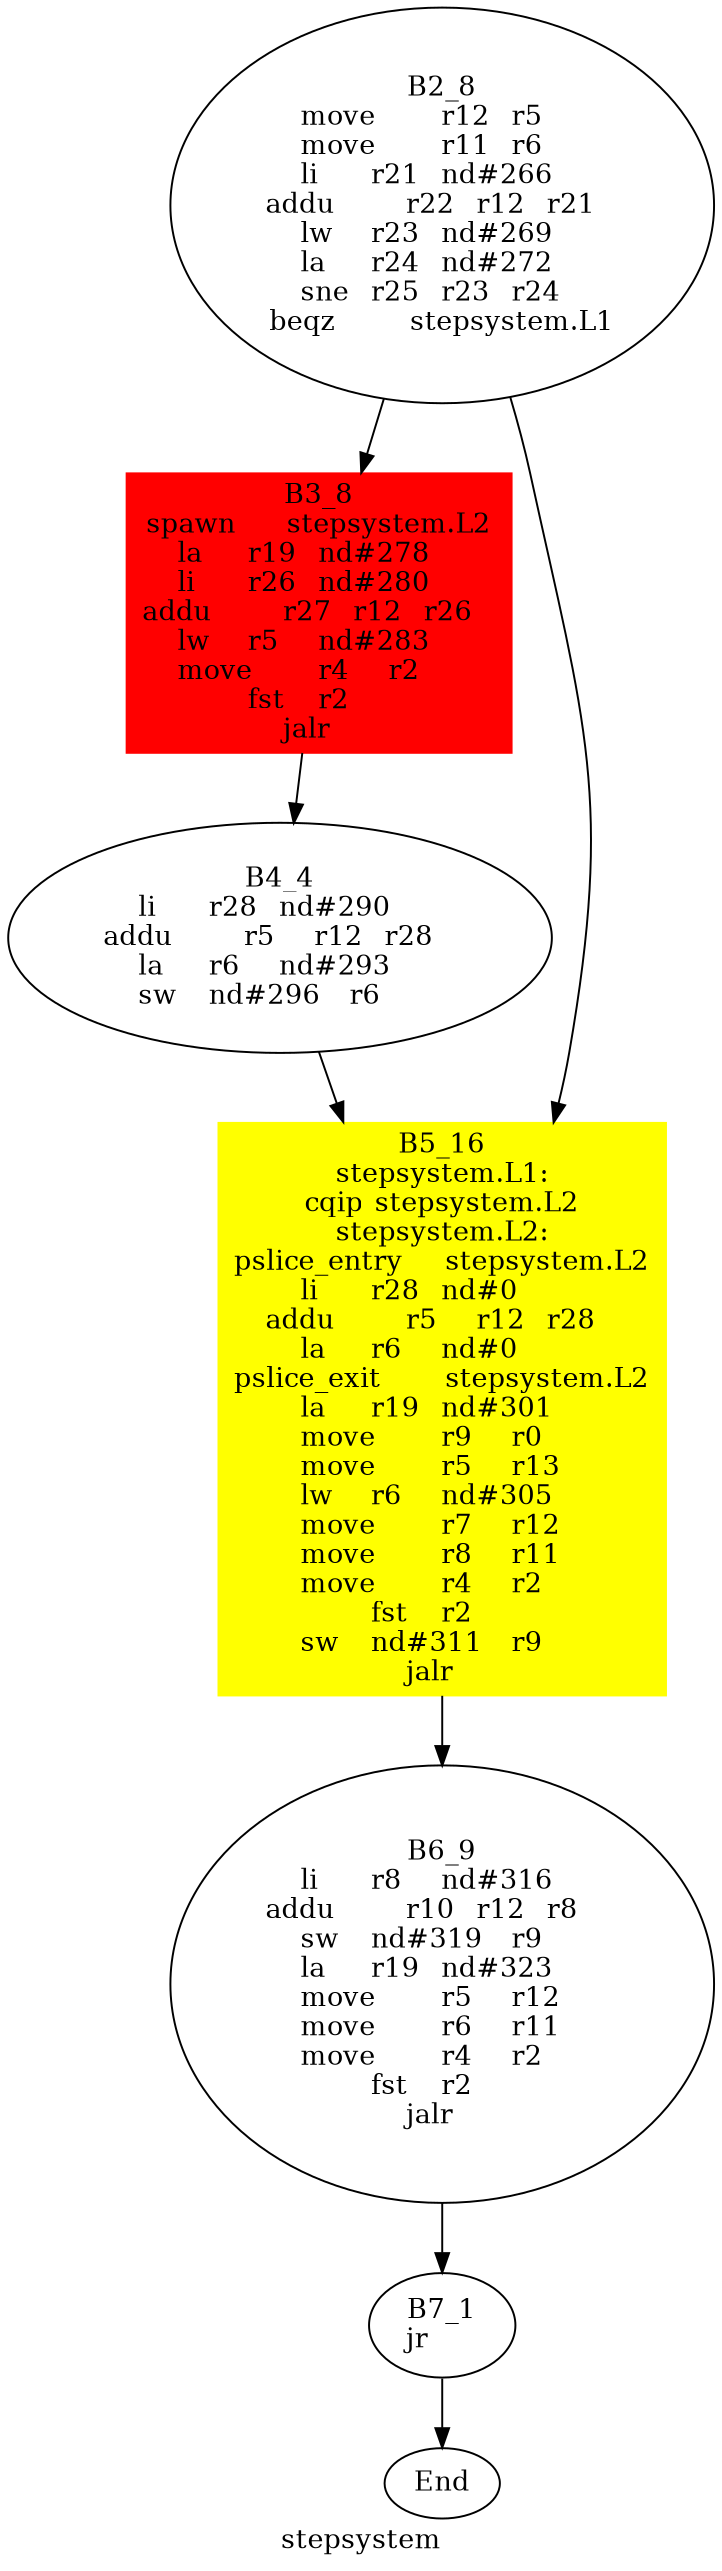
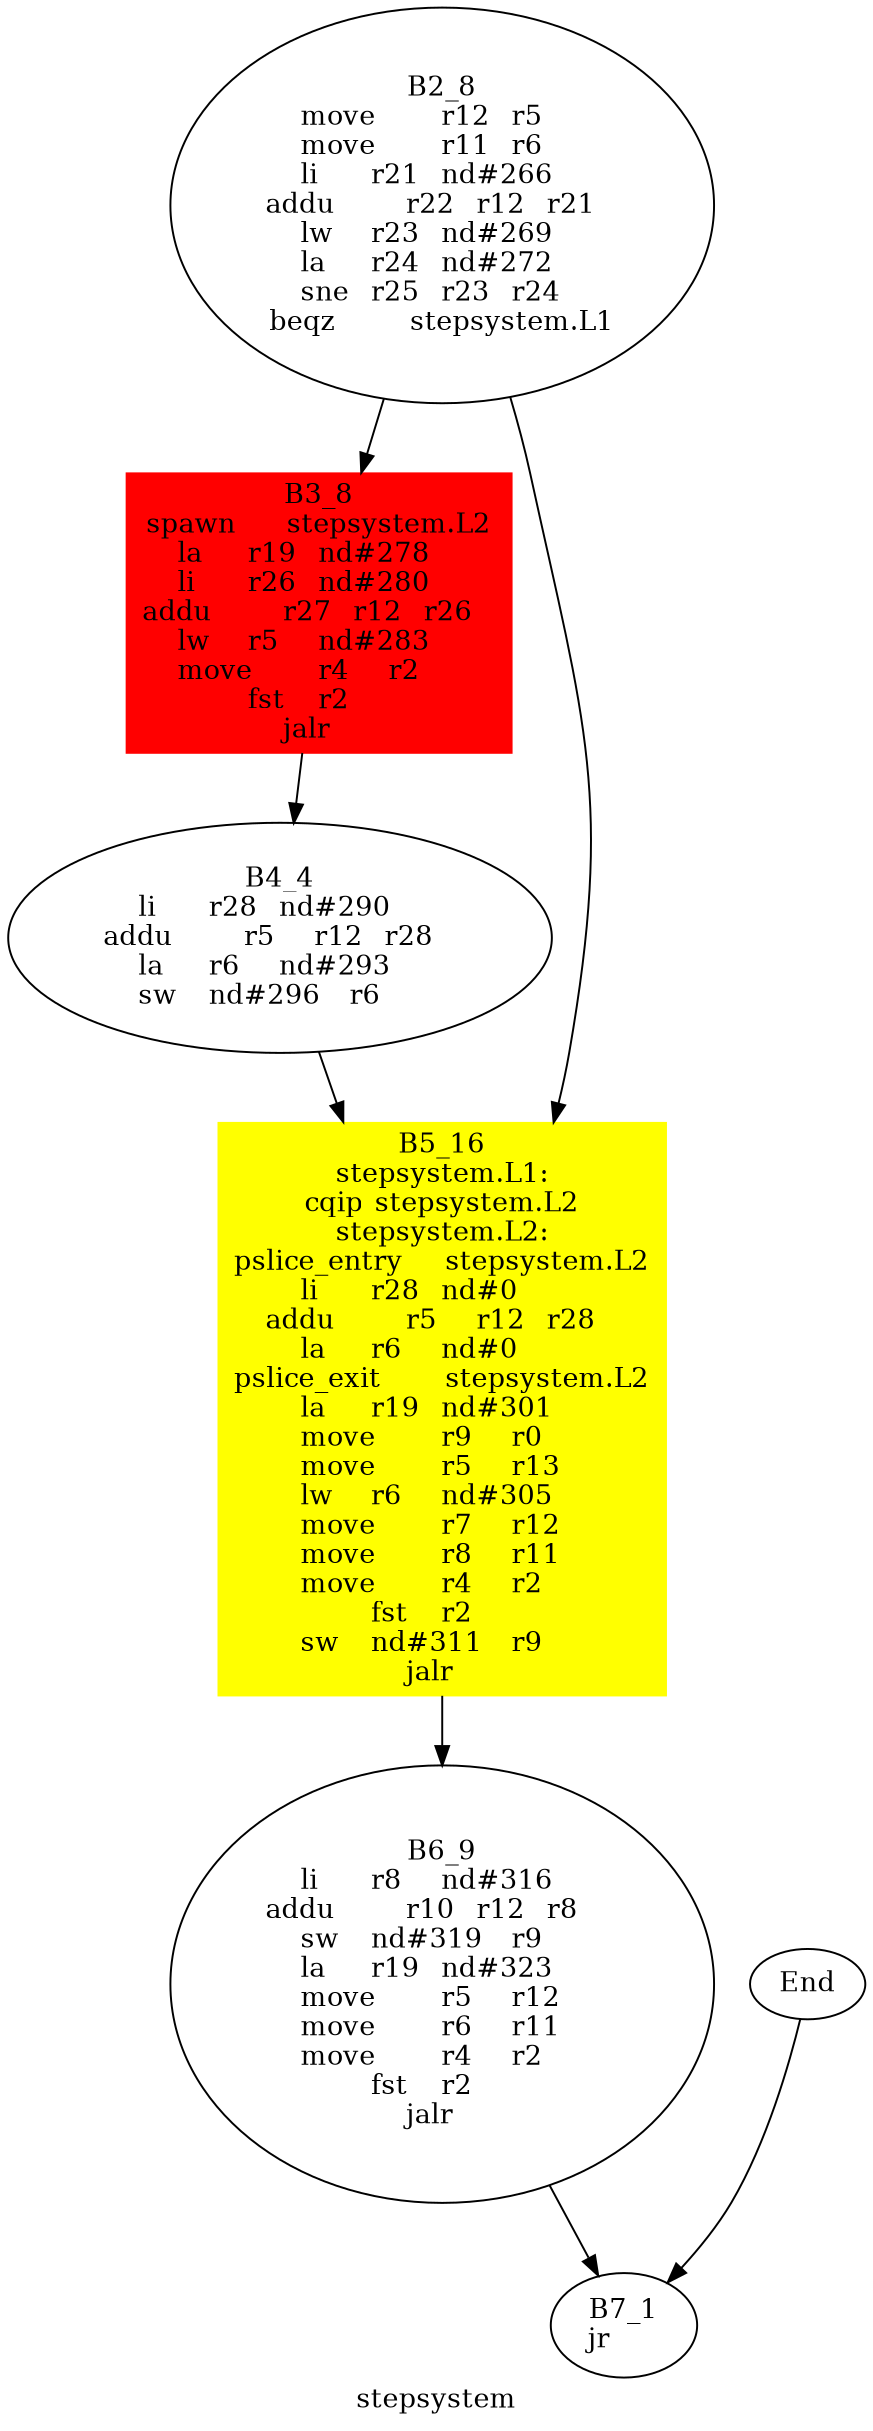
(442, 2403) -> (757, 2152)
